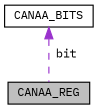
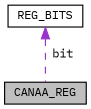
(49, 16) -> (45, 16)
